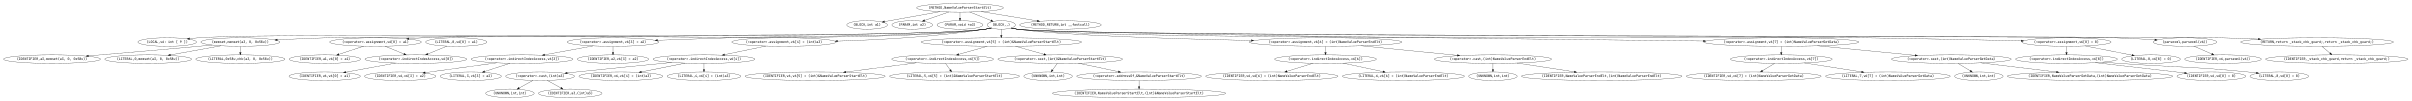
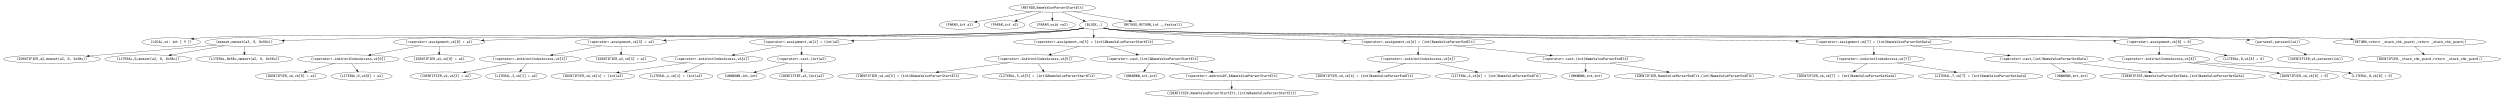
(867, 25) -> (960, 25)
(437, 50) -> (354, 67)
(240, 59) -> (244, 59)
(619, 68) -> (802, 49)
